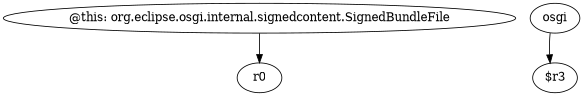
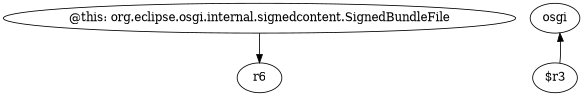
(549, 44) -> (561, 52)
(260, 78) -> (260, 78)
